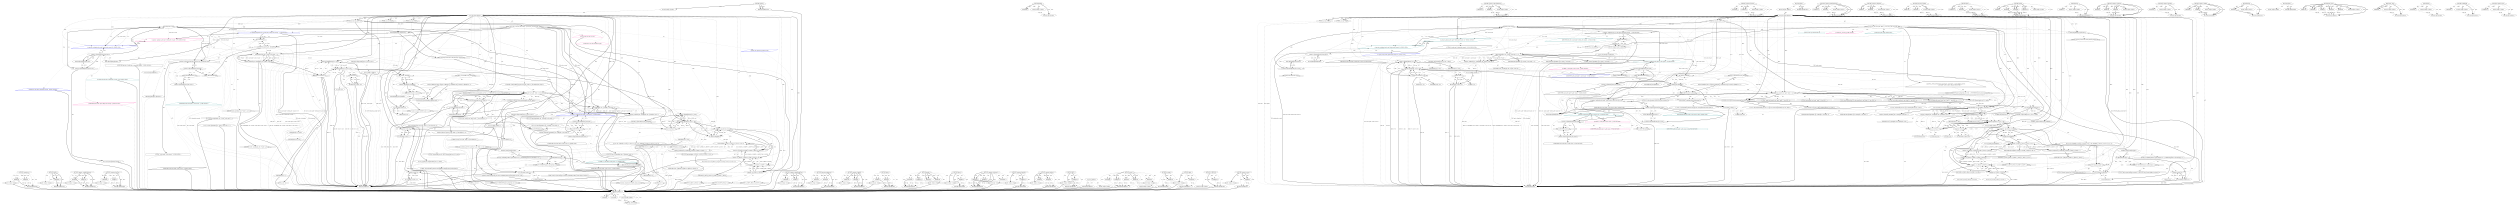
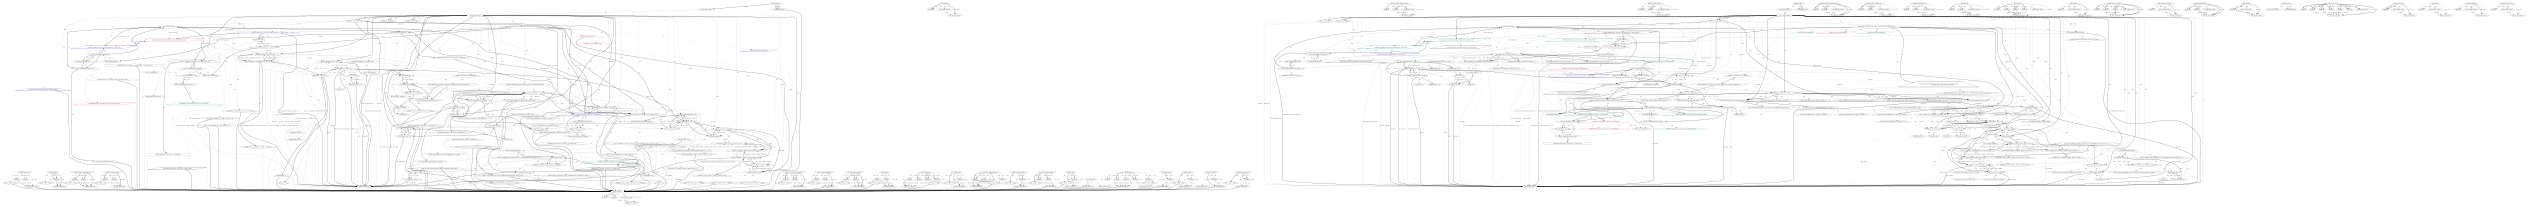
none -> (2349, 10)
